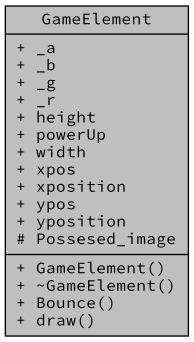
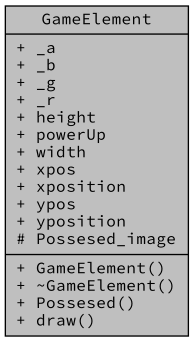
(67, 303) -> (77, 303)
